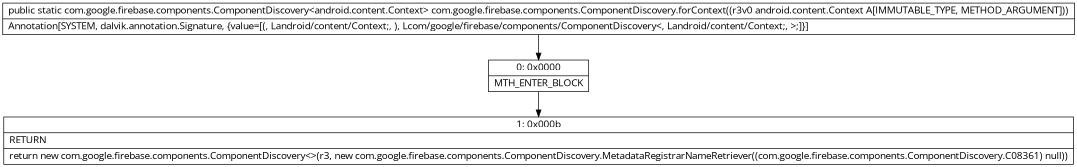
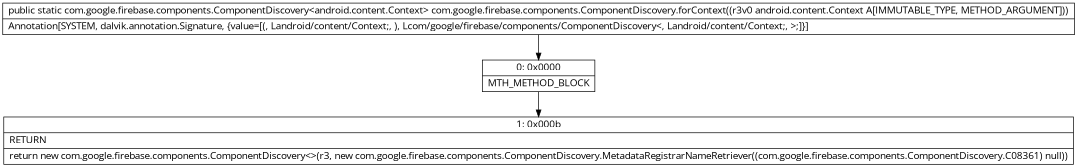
(539, 83) -> (539, 83)
